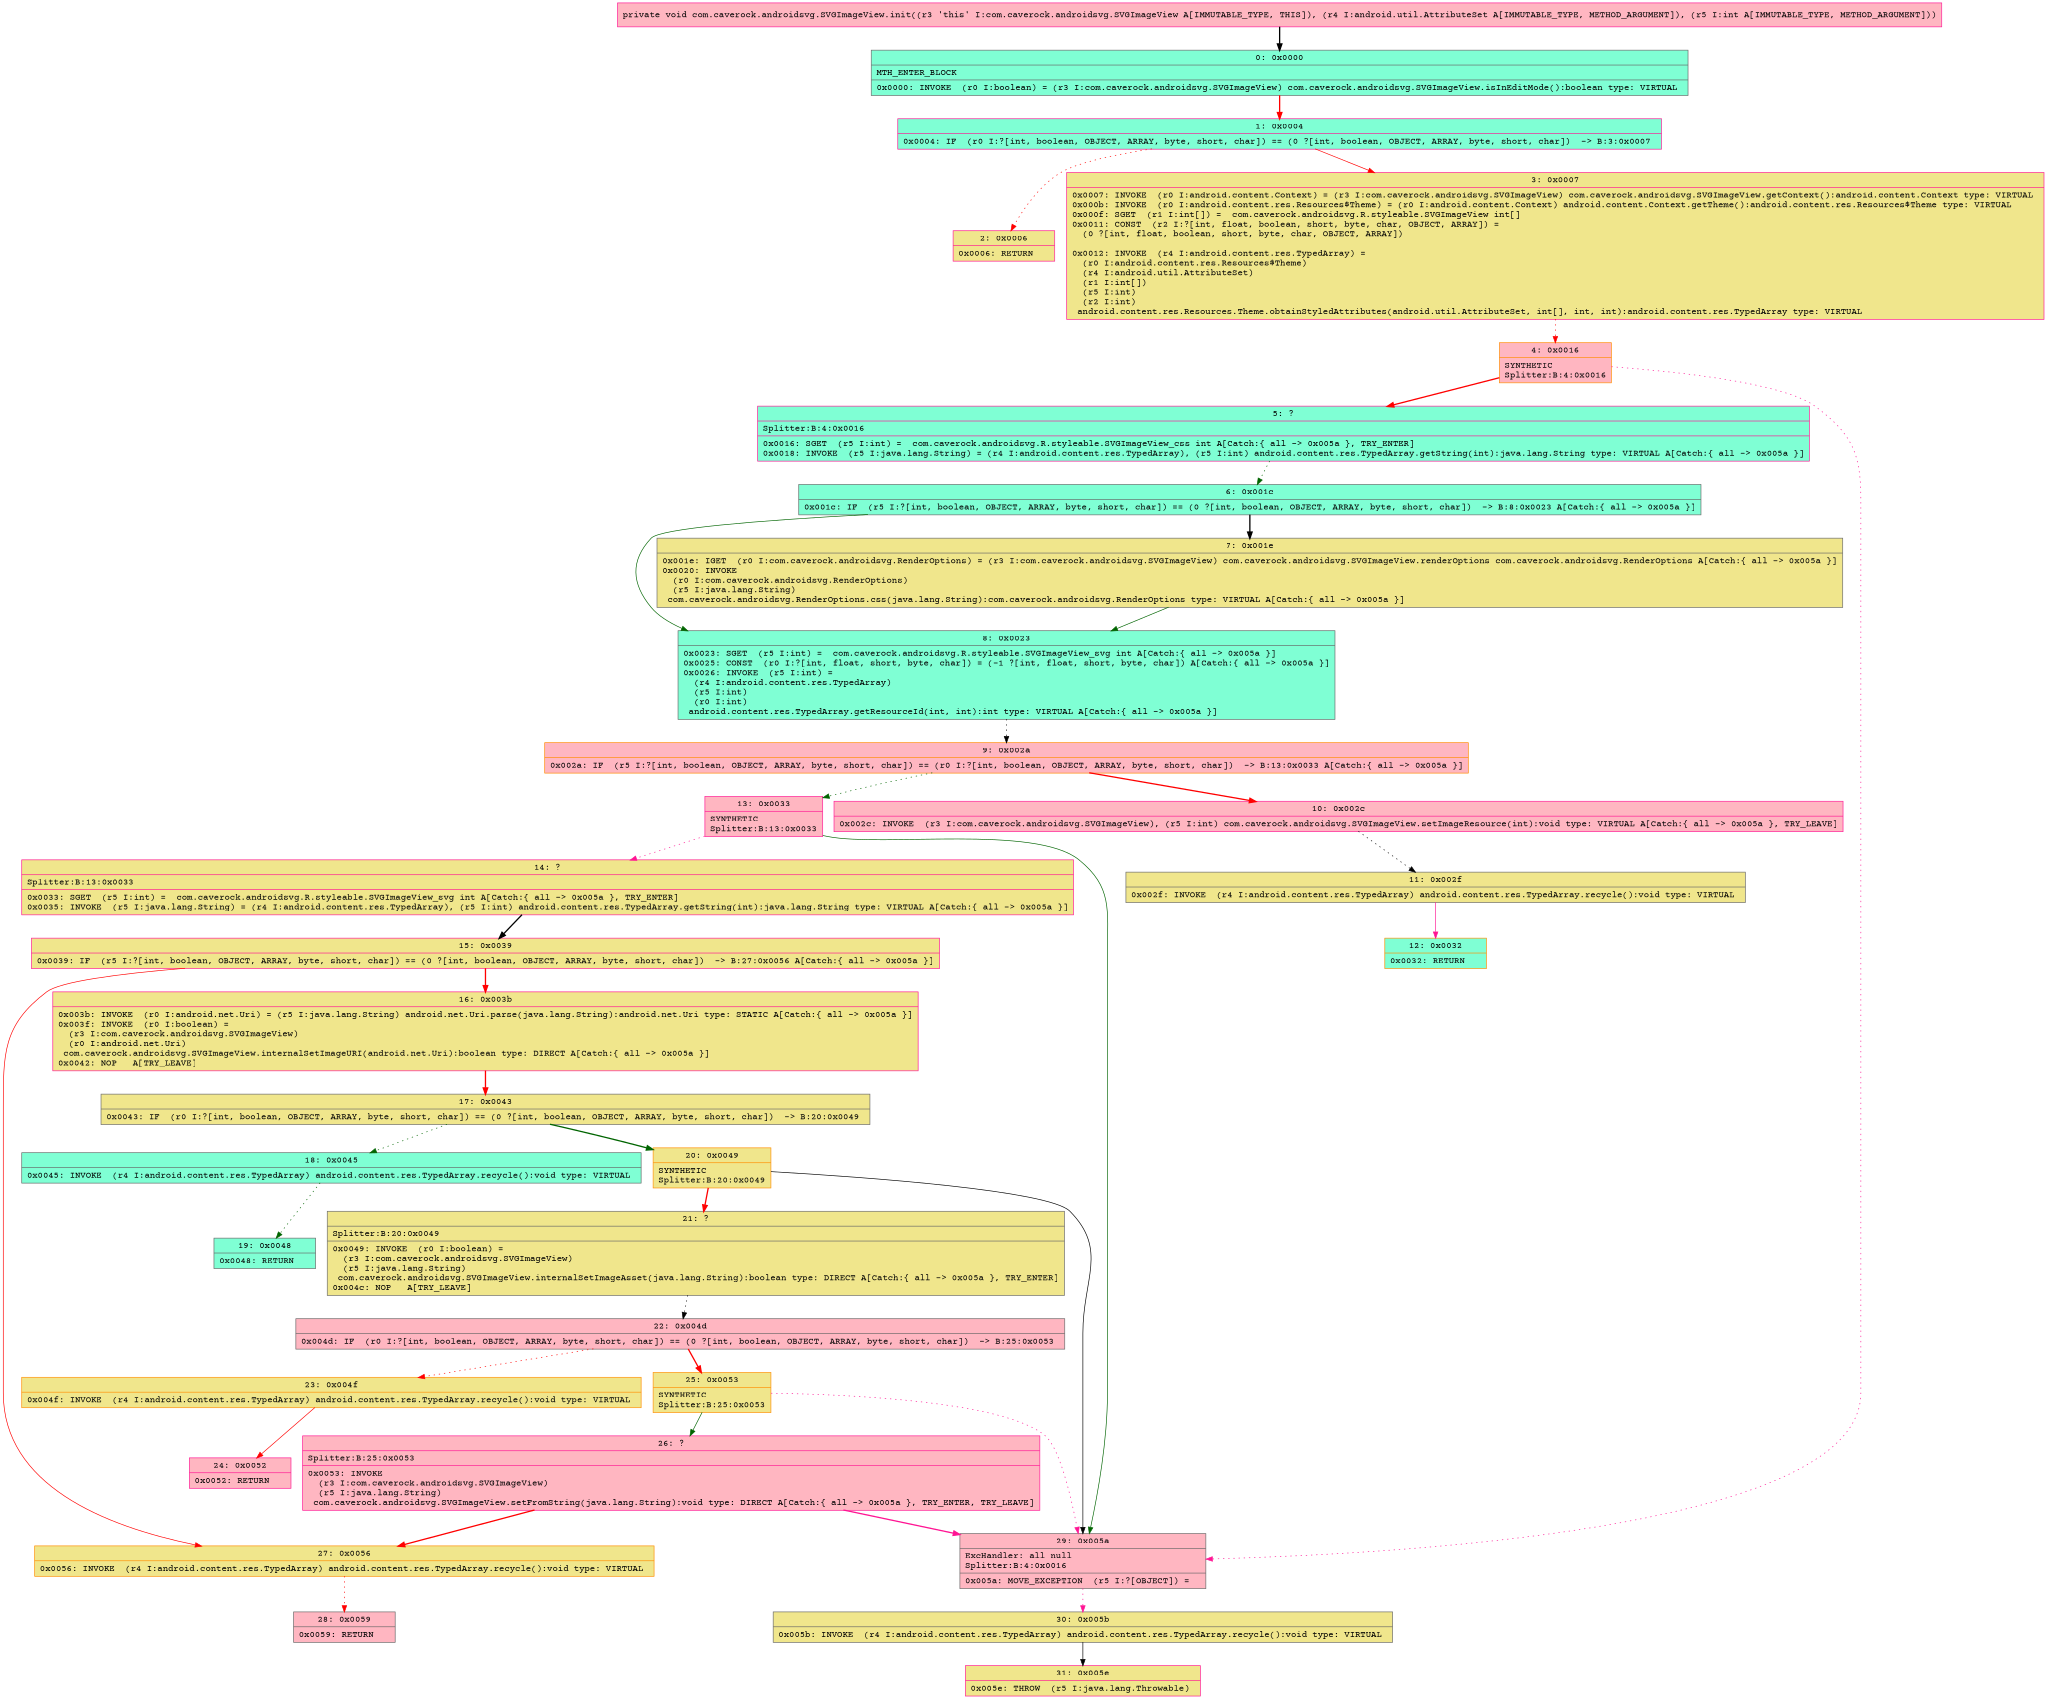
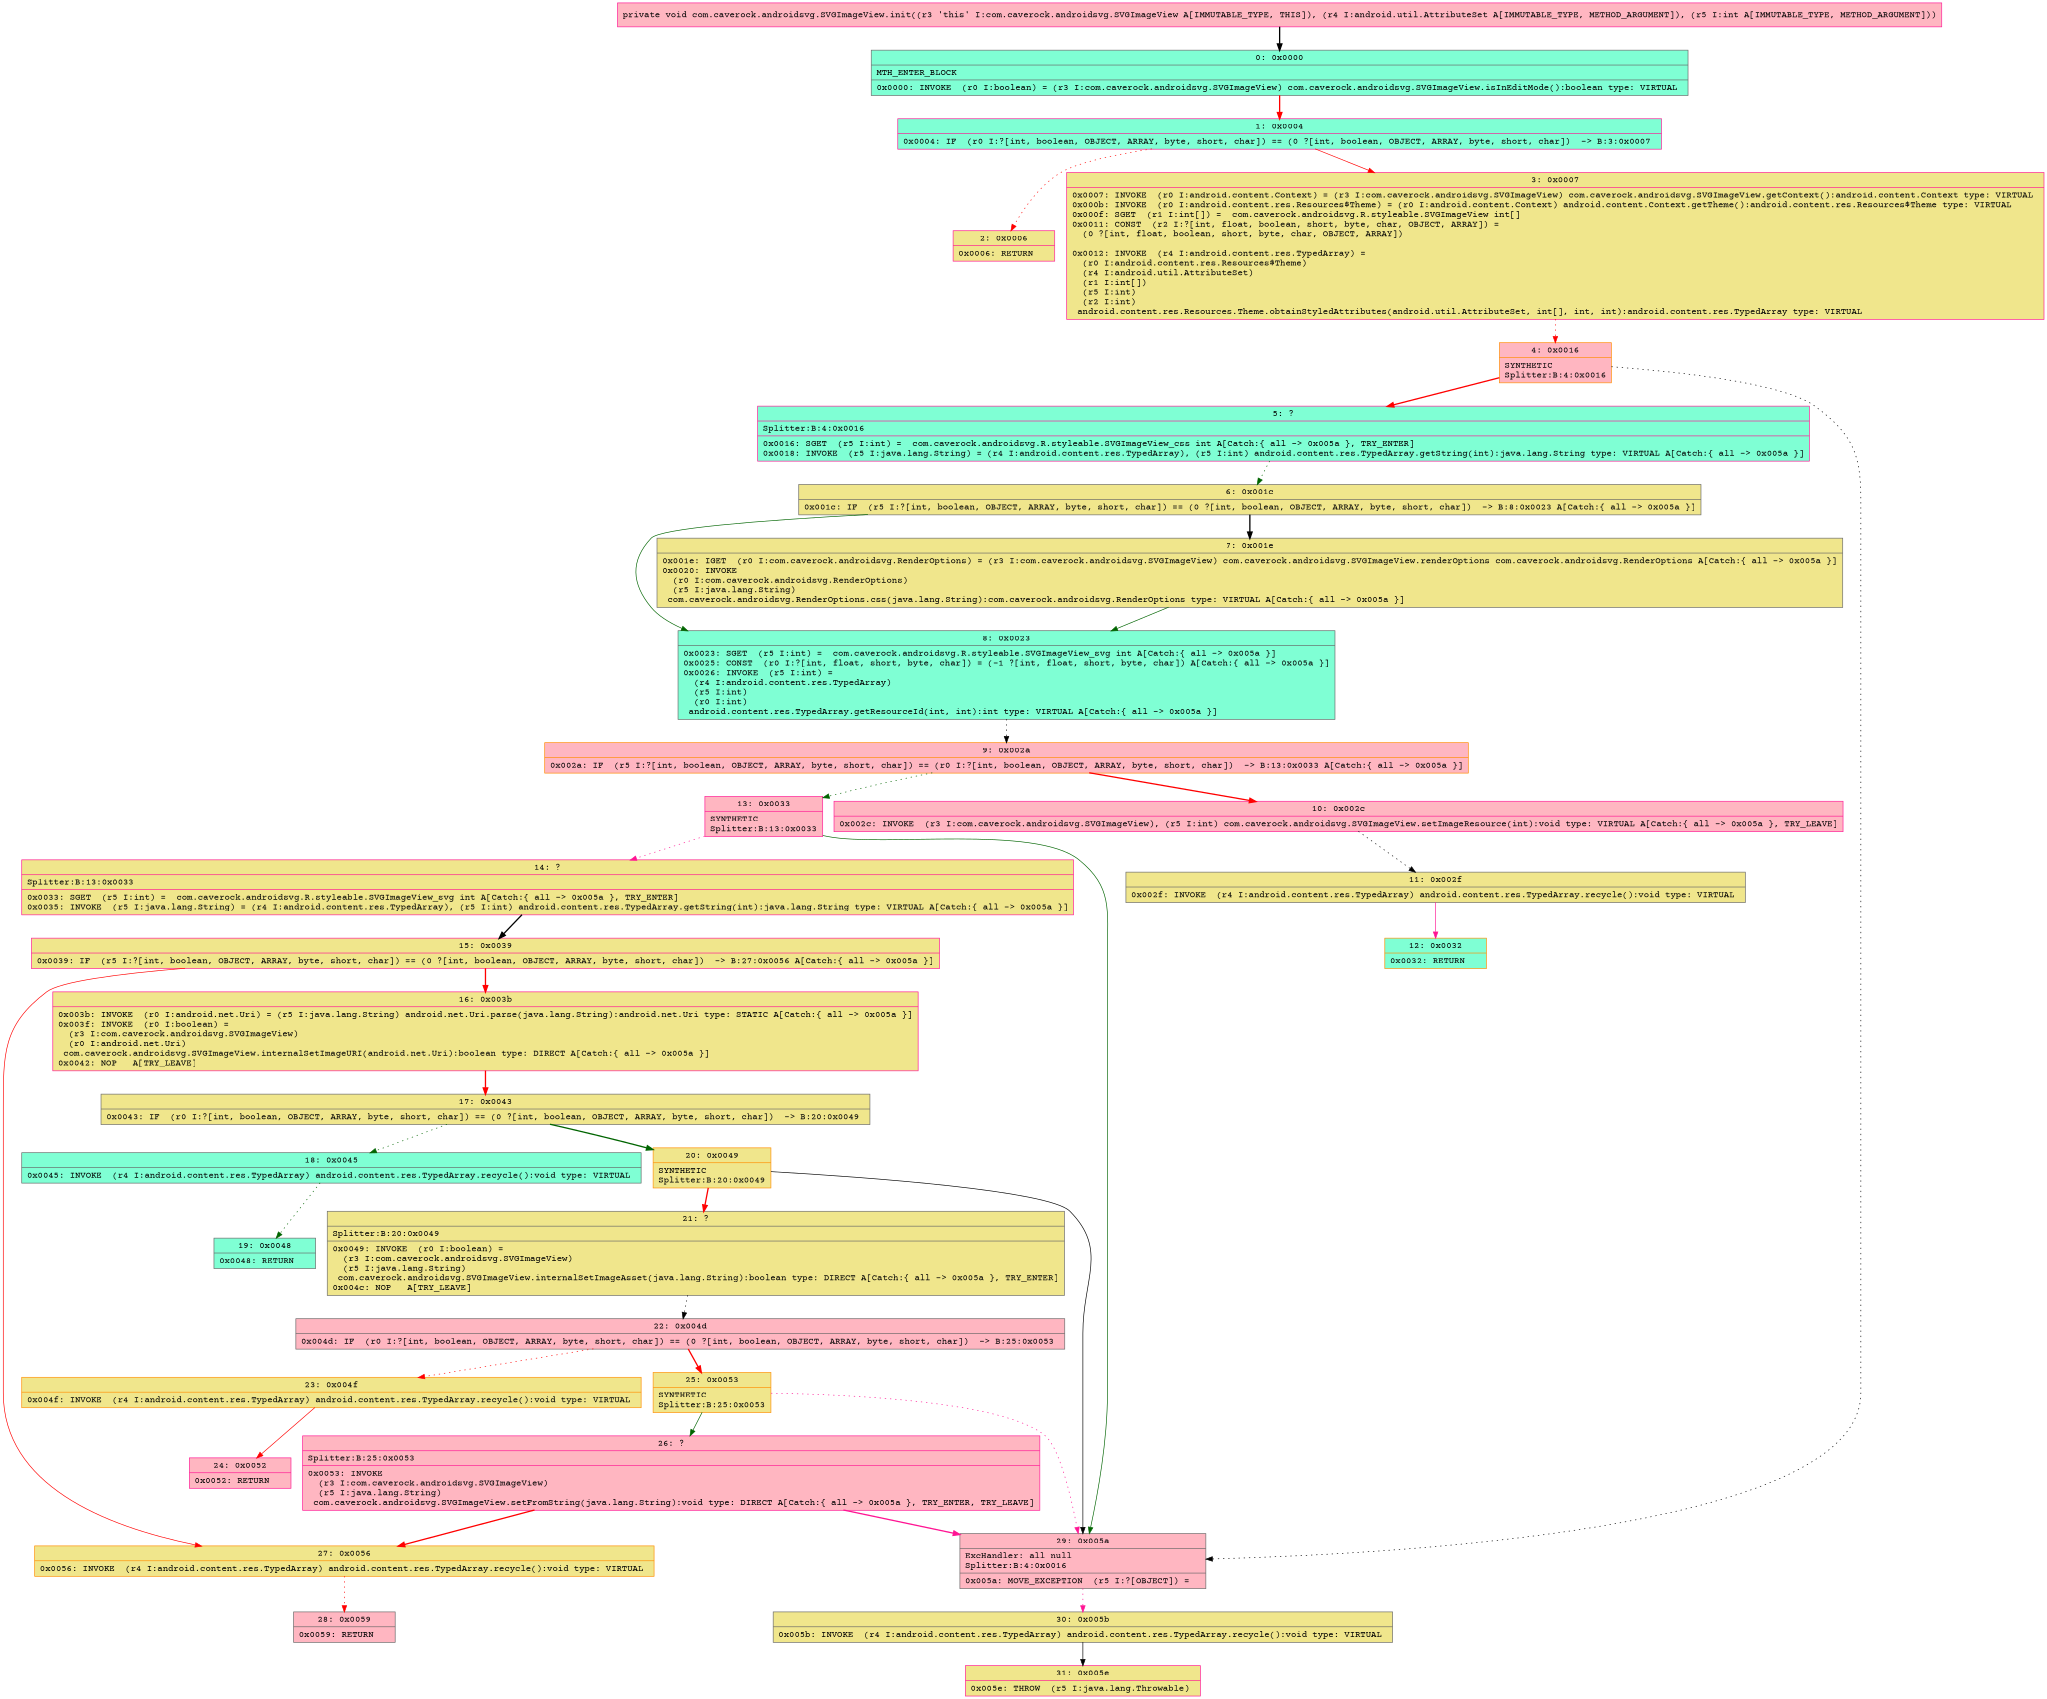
(1250, 500) -> (1250, 500)
(1861, 1136) -> (1861, 1136)
